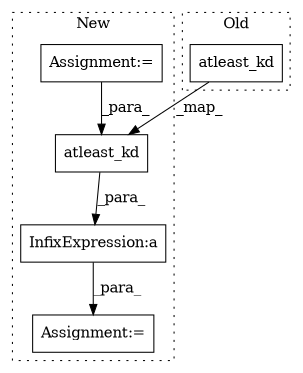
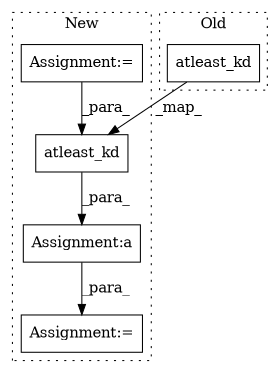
(93, 243) -> (82, 243)
